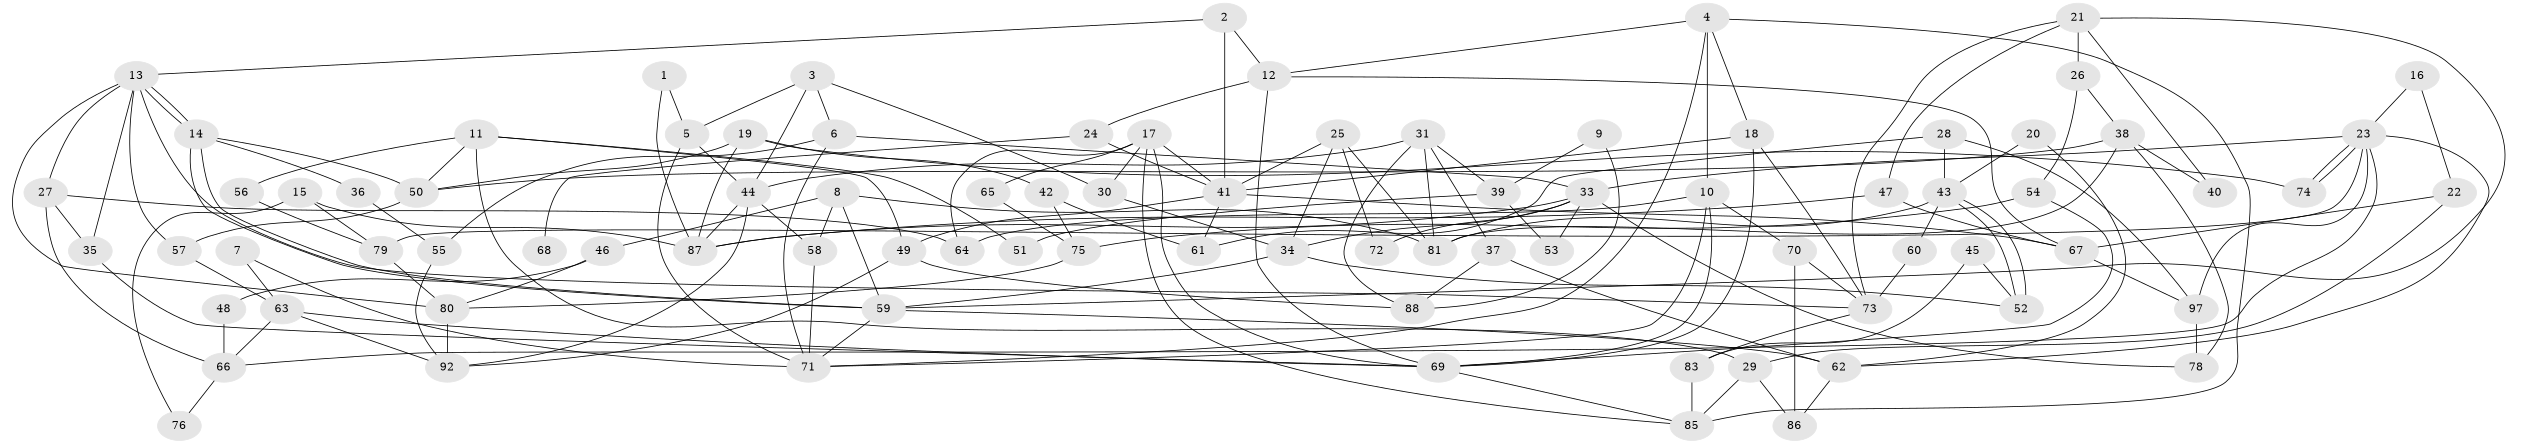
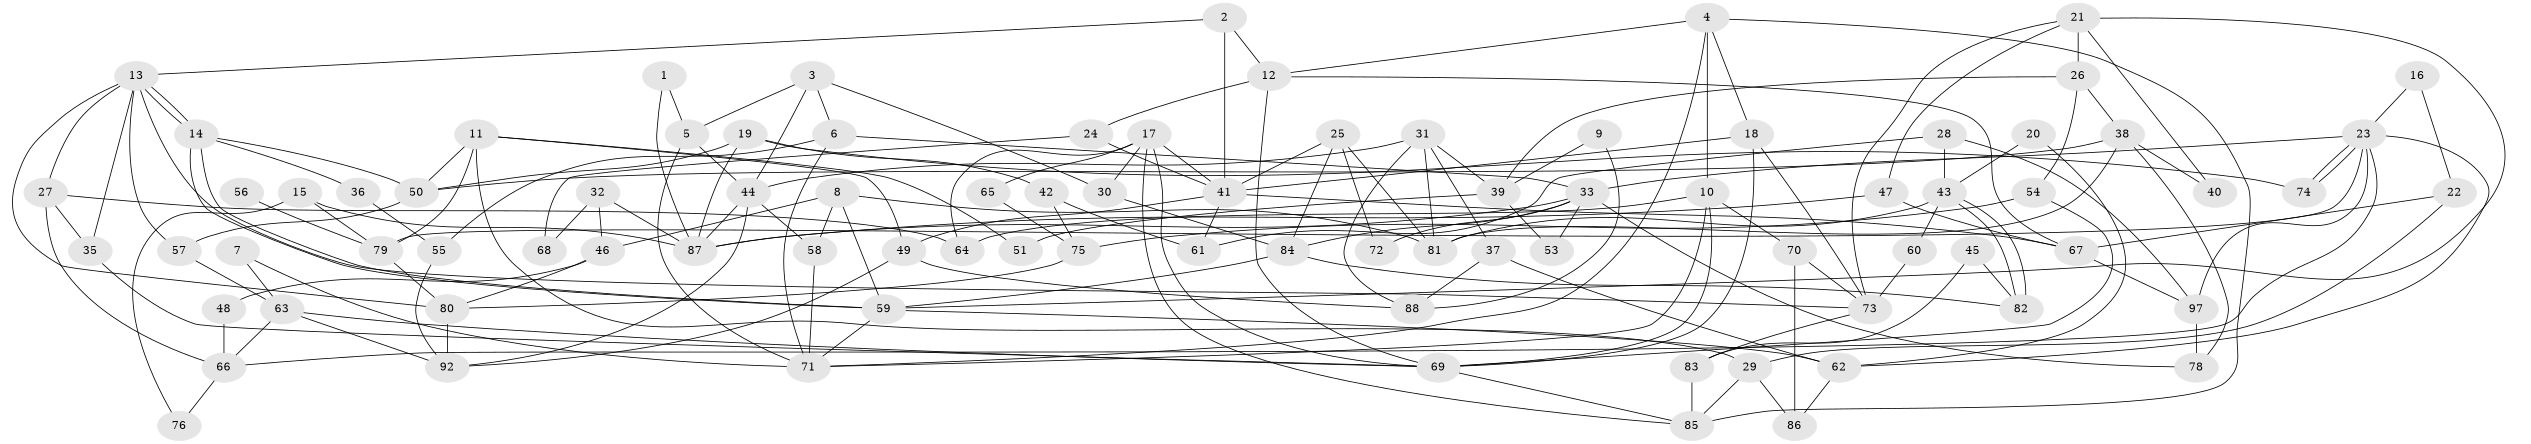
none -> (1797, 84)
(356, 156) -> (448, 205)
none -> (598, 193)
(1288, 251) -> (1288, 251)
(2021, 309) -> (2021, 309)
